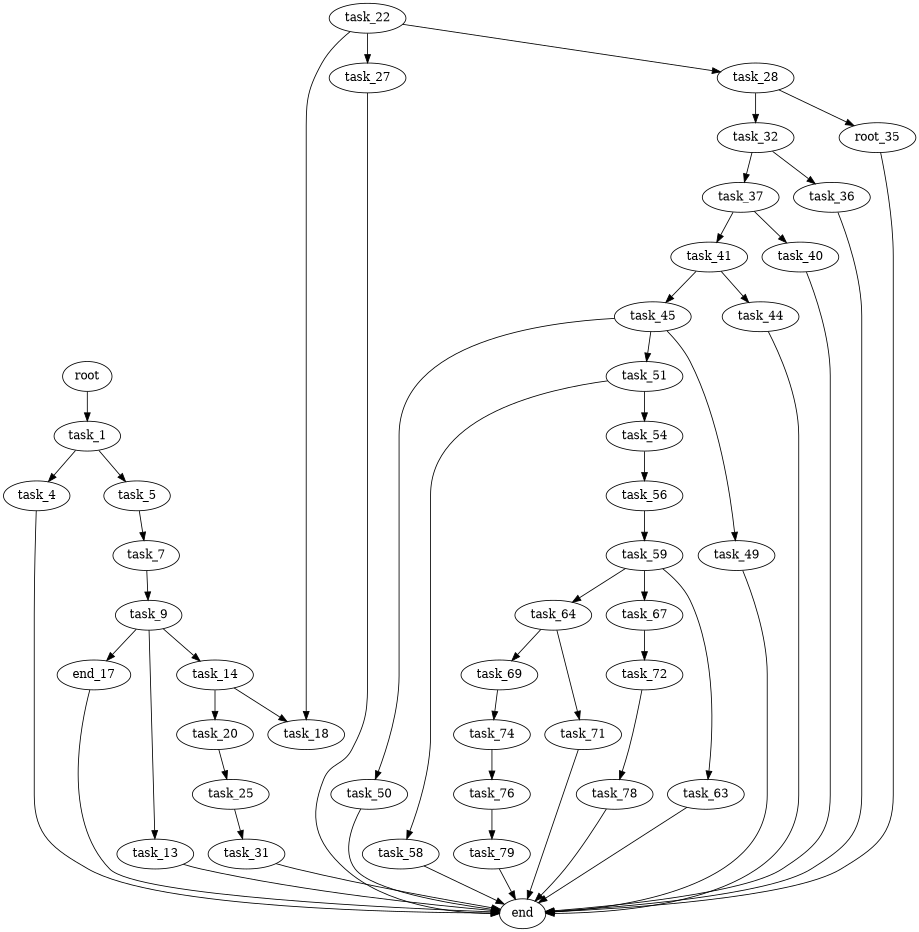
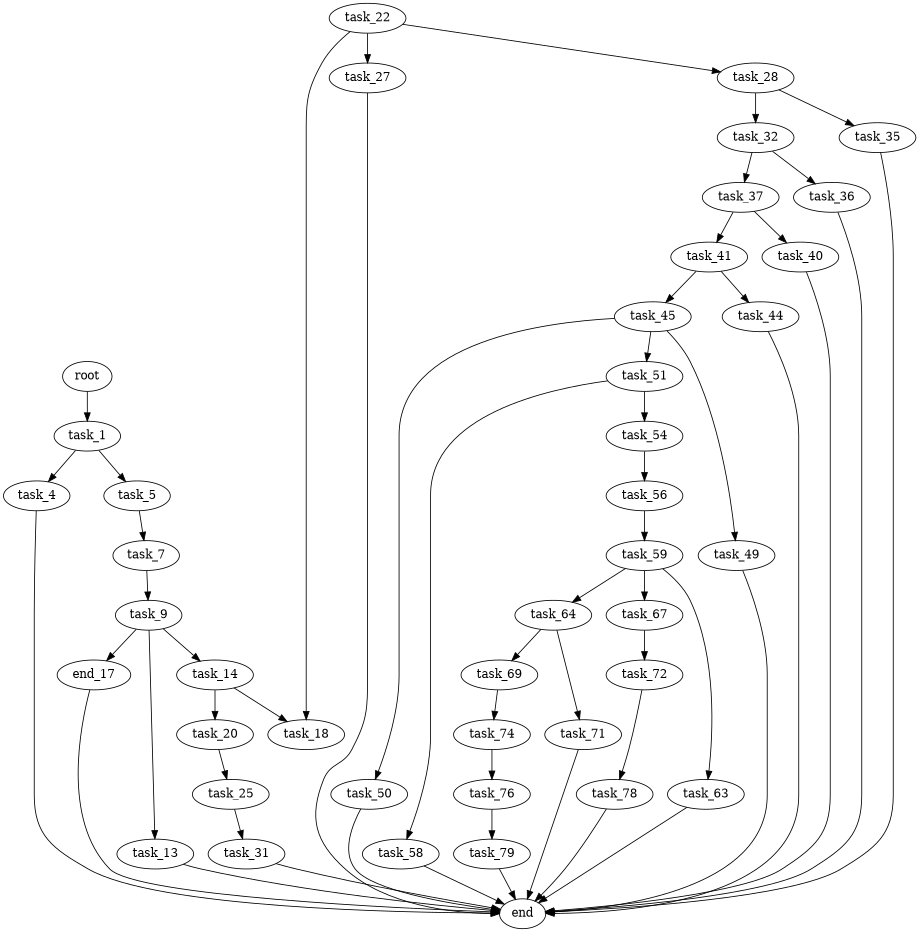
(878, 138) -> (878, 138)
